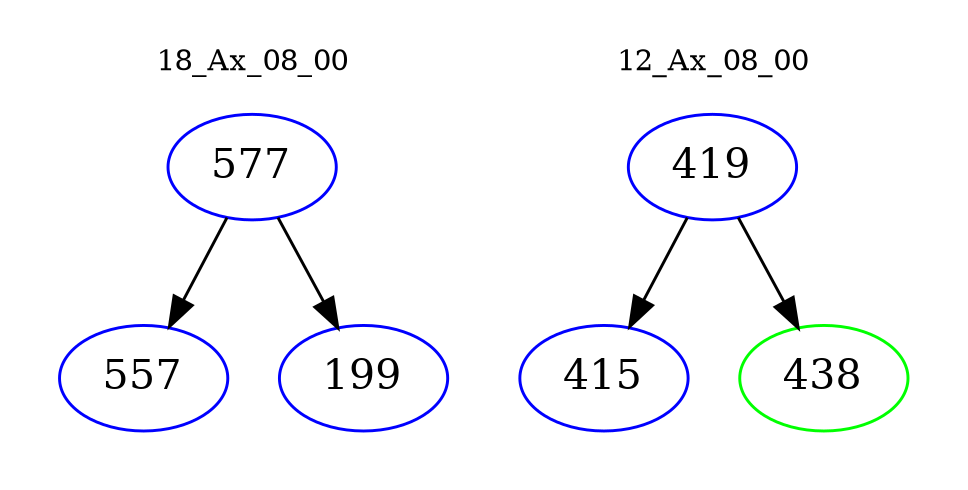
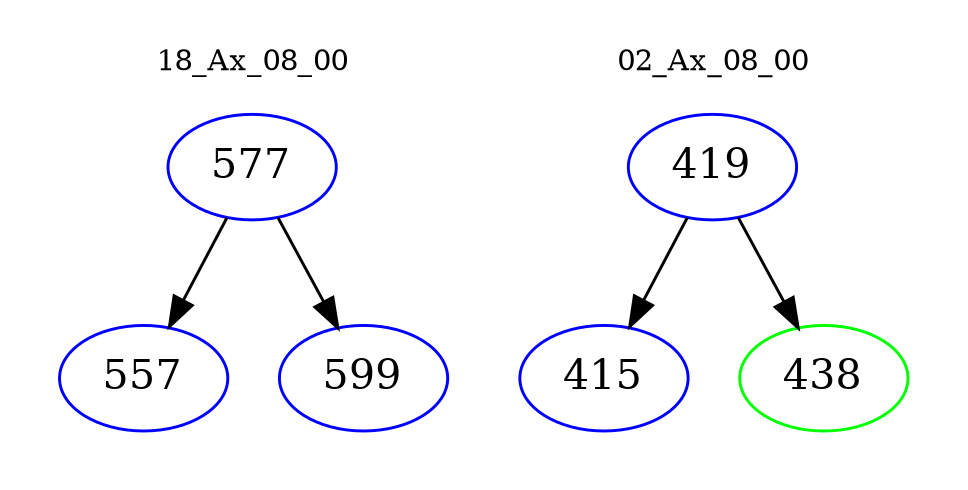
(714, 63) -> (714, 63)
(364, 378) -> (364, 378)
